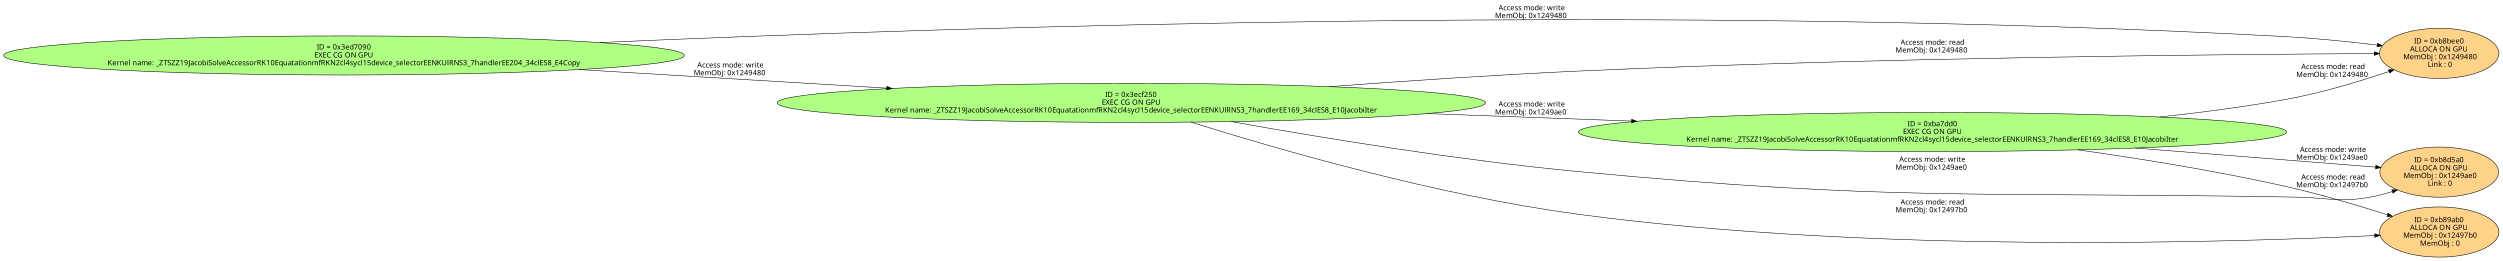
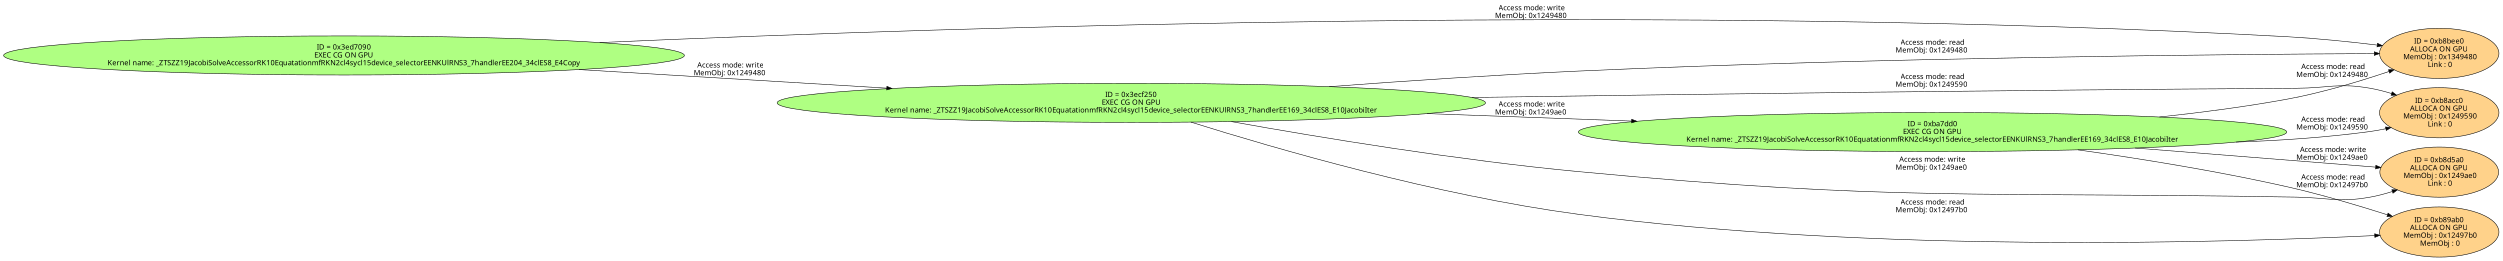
(2439, 53) -> (2439, 53)
none -> (2439, 113)
